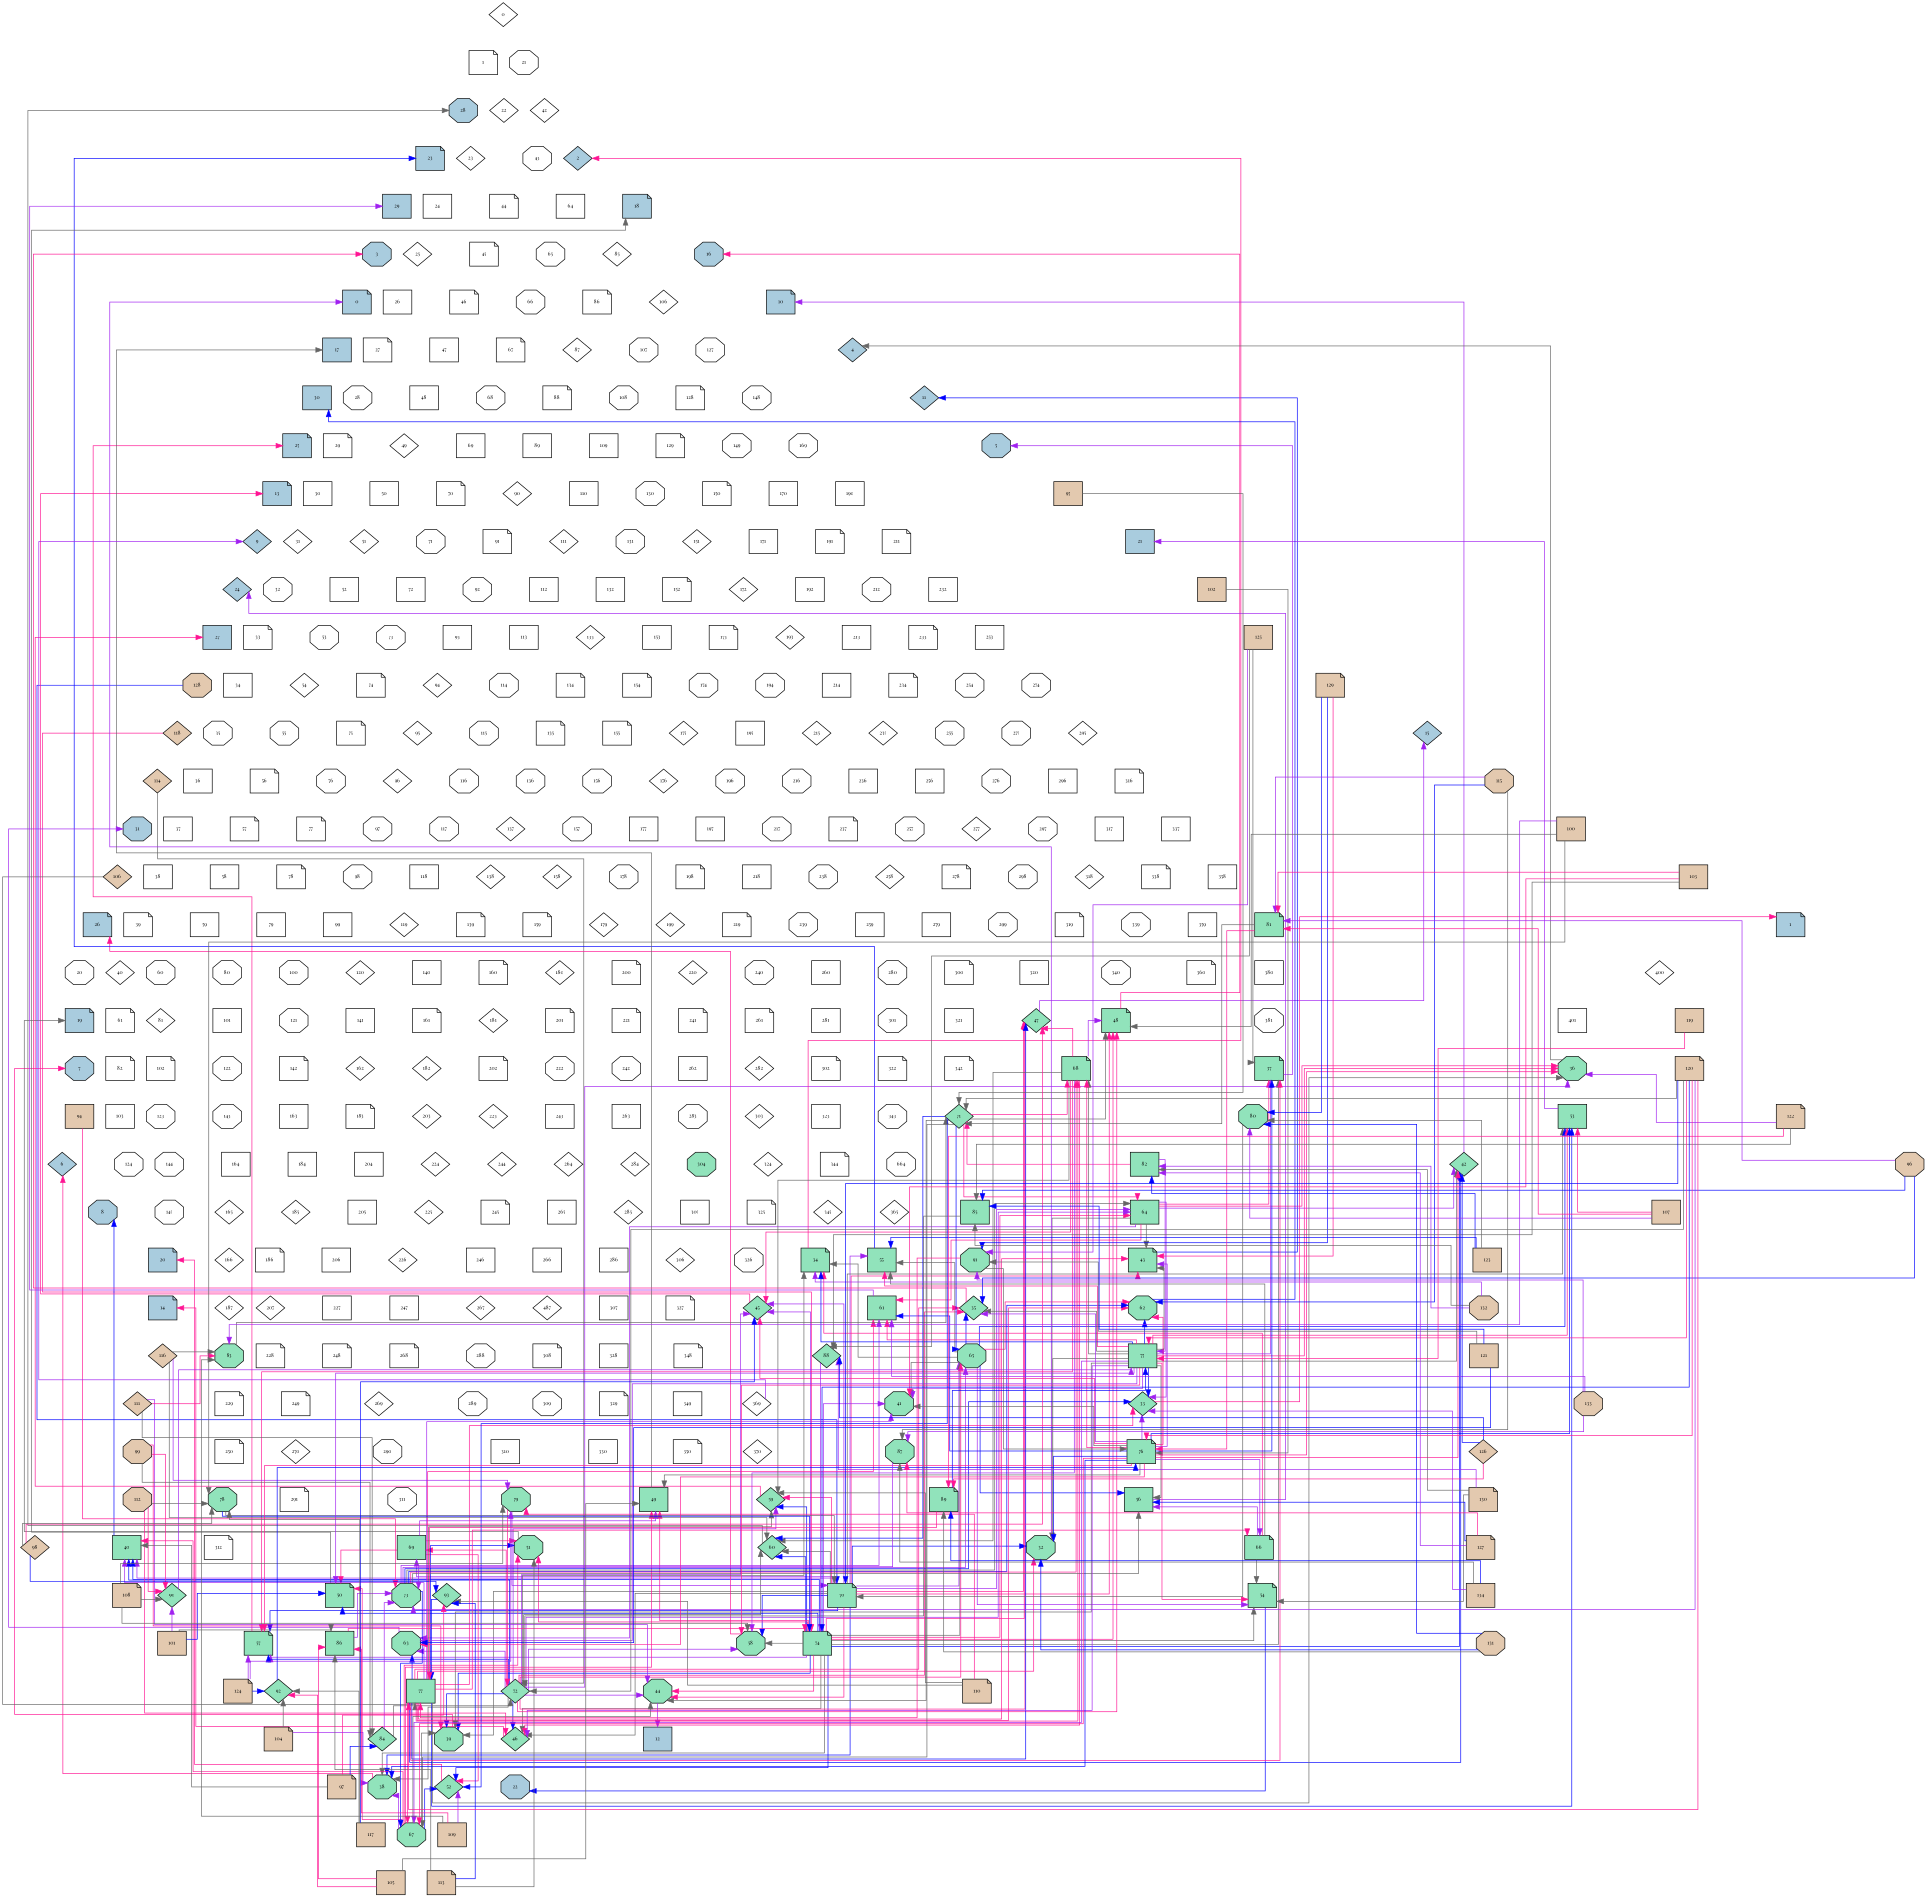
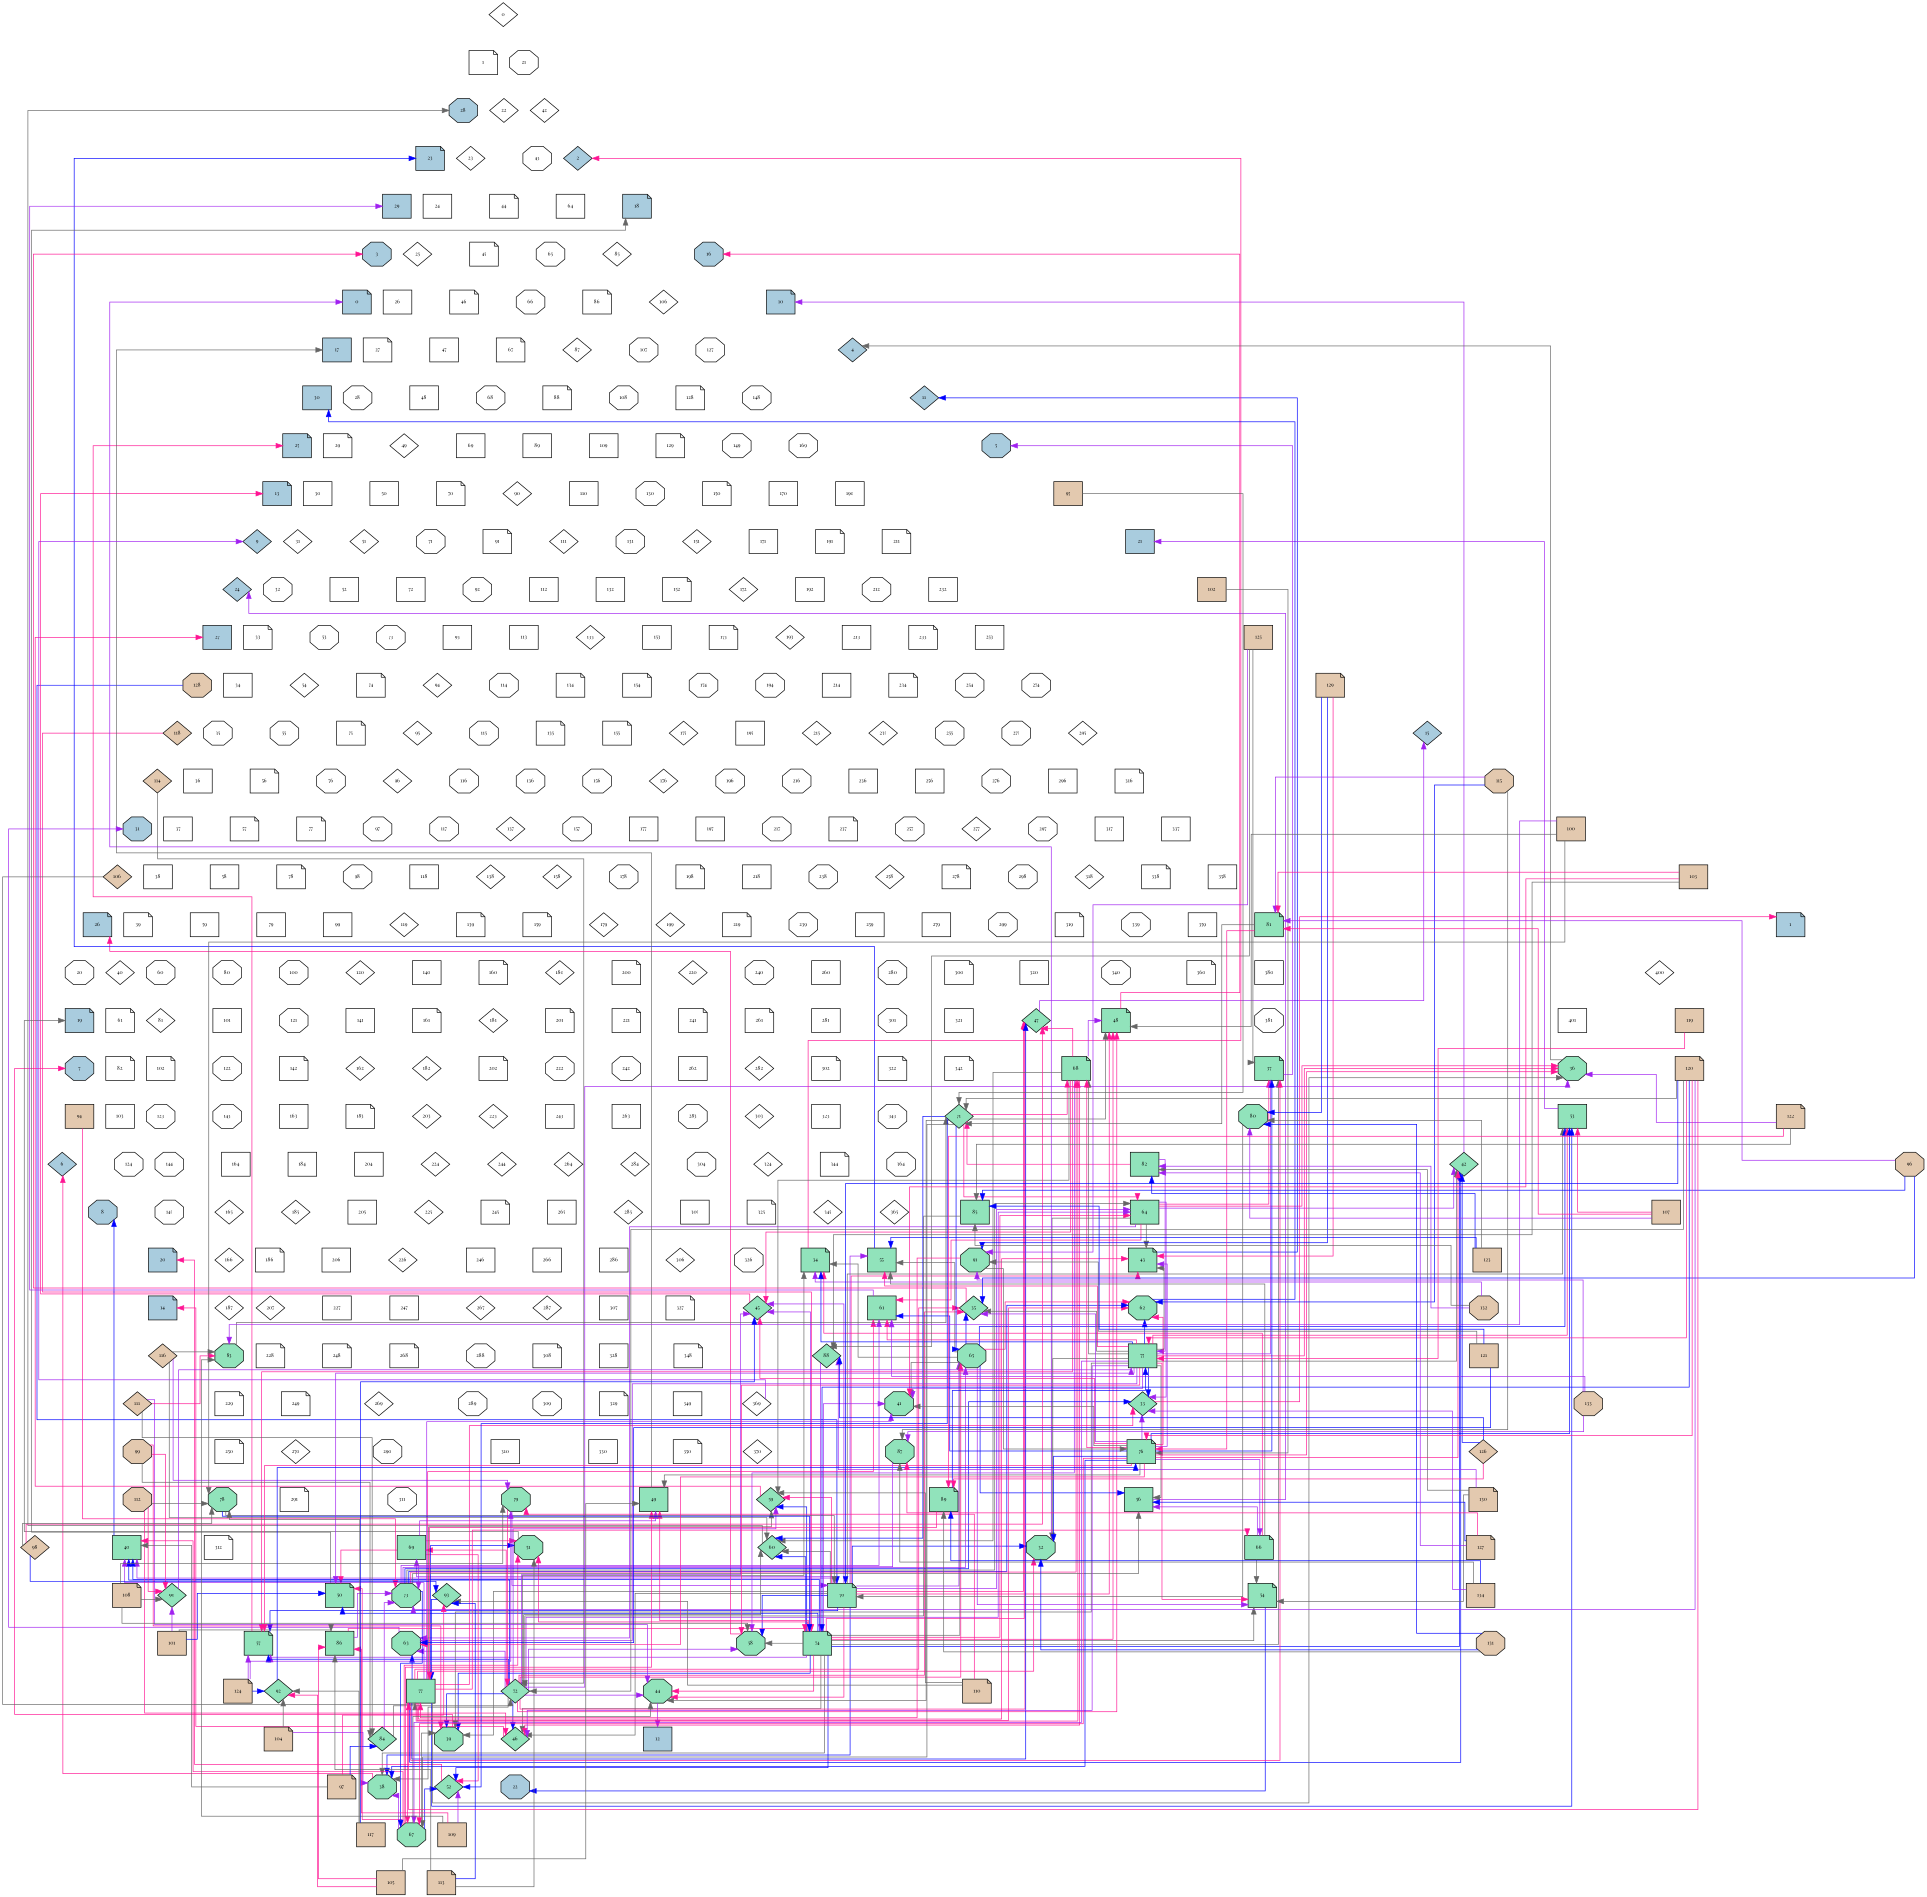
(702, 1164) -> (702, 1164)
(901, 1164) -> (901, 1164)
(547, 1308) -> (547, 1308)
